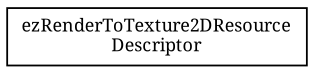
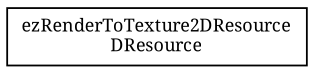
(157, 37) -> (157, 37)
